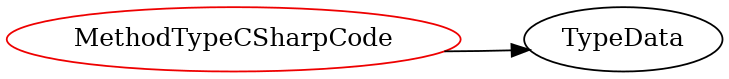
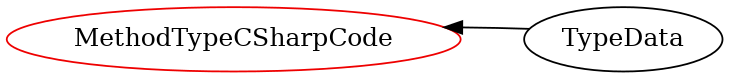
(478, 51) -> (496, 28)
